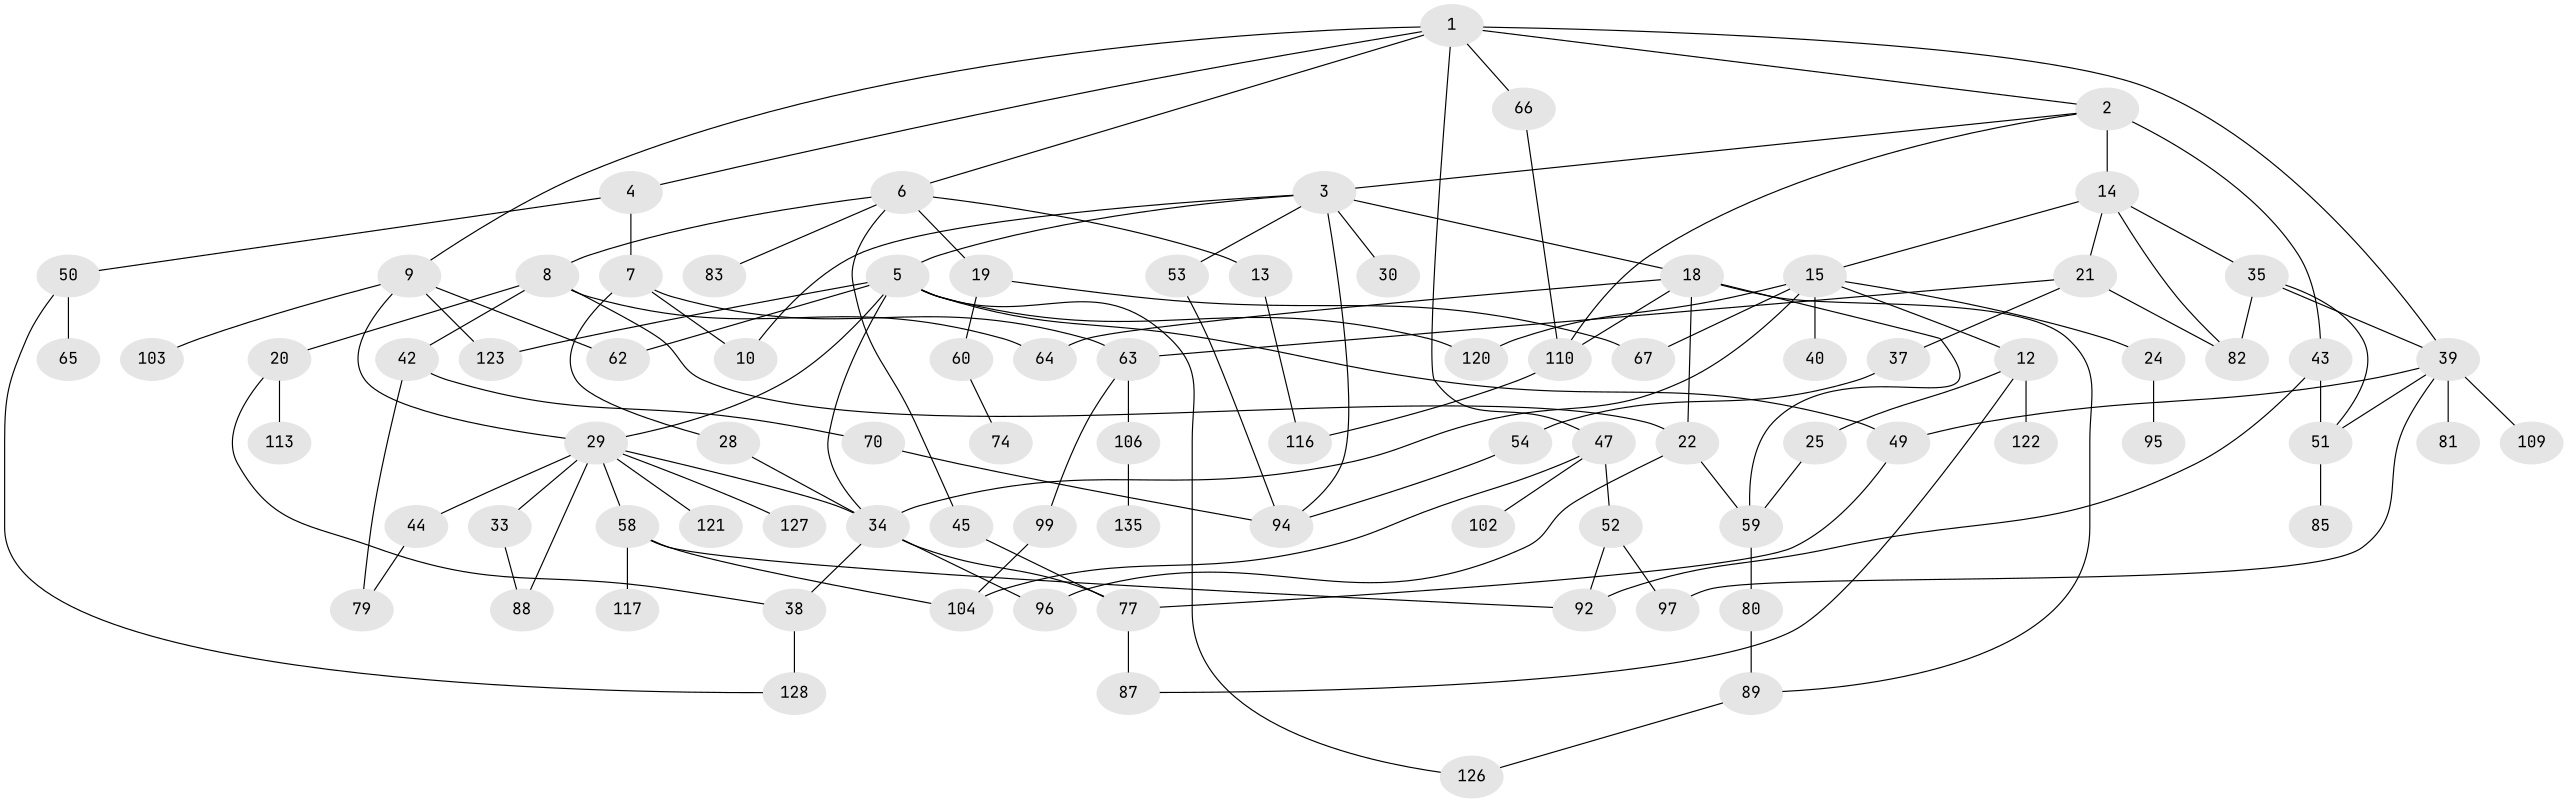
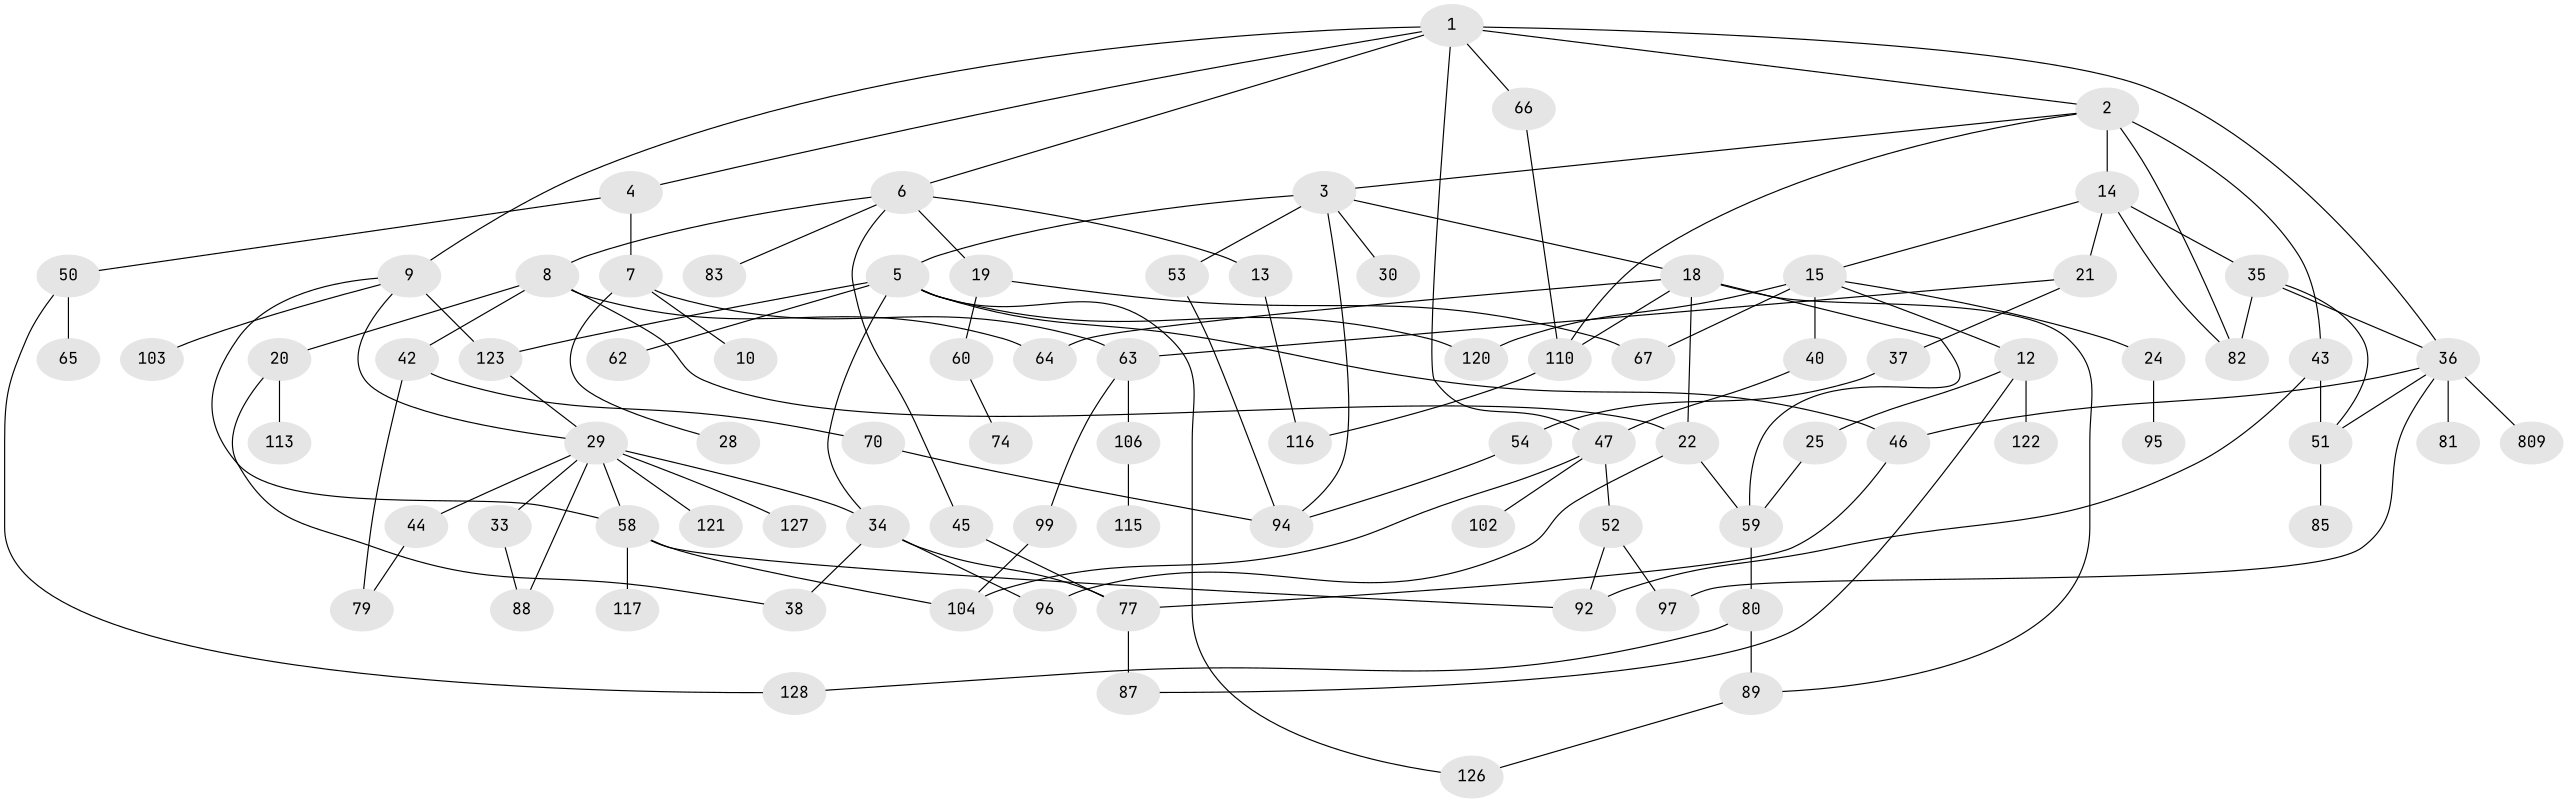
(1008, 221) -> none
(514, 318) -> (269, 483)
(2161, 318) -> (2175, 220)
(2448, 360) -> (2448, 360)
(775, 387) -> (532, 392)
none -> (1680, 409)
(1898, 443) -> (1898, 443)
(2532, 443) -> (2532, 443)
(1368, 458) -> none
(803, 485) -> none
(1128, 527) -> (1128, 527)
(794, 652) -> (1279, 668)
